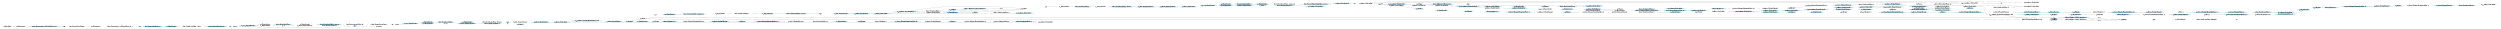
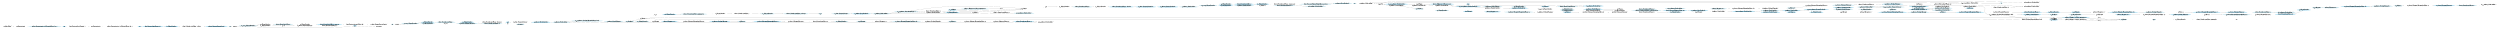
none -> (1567, 11)
